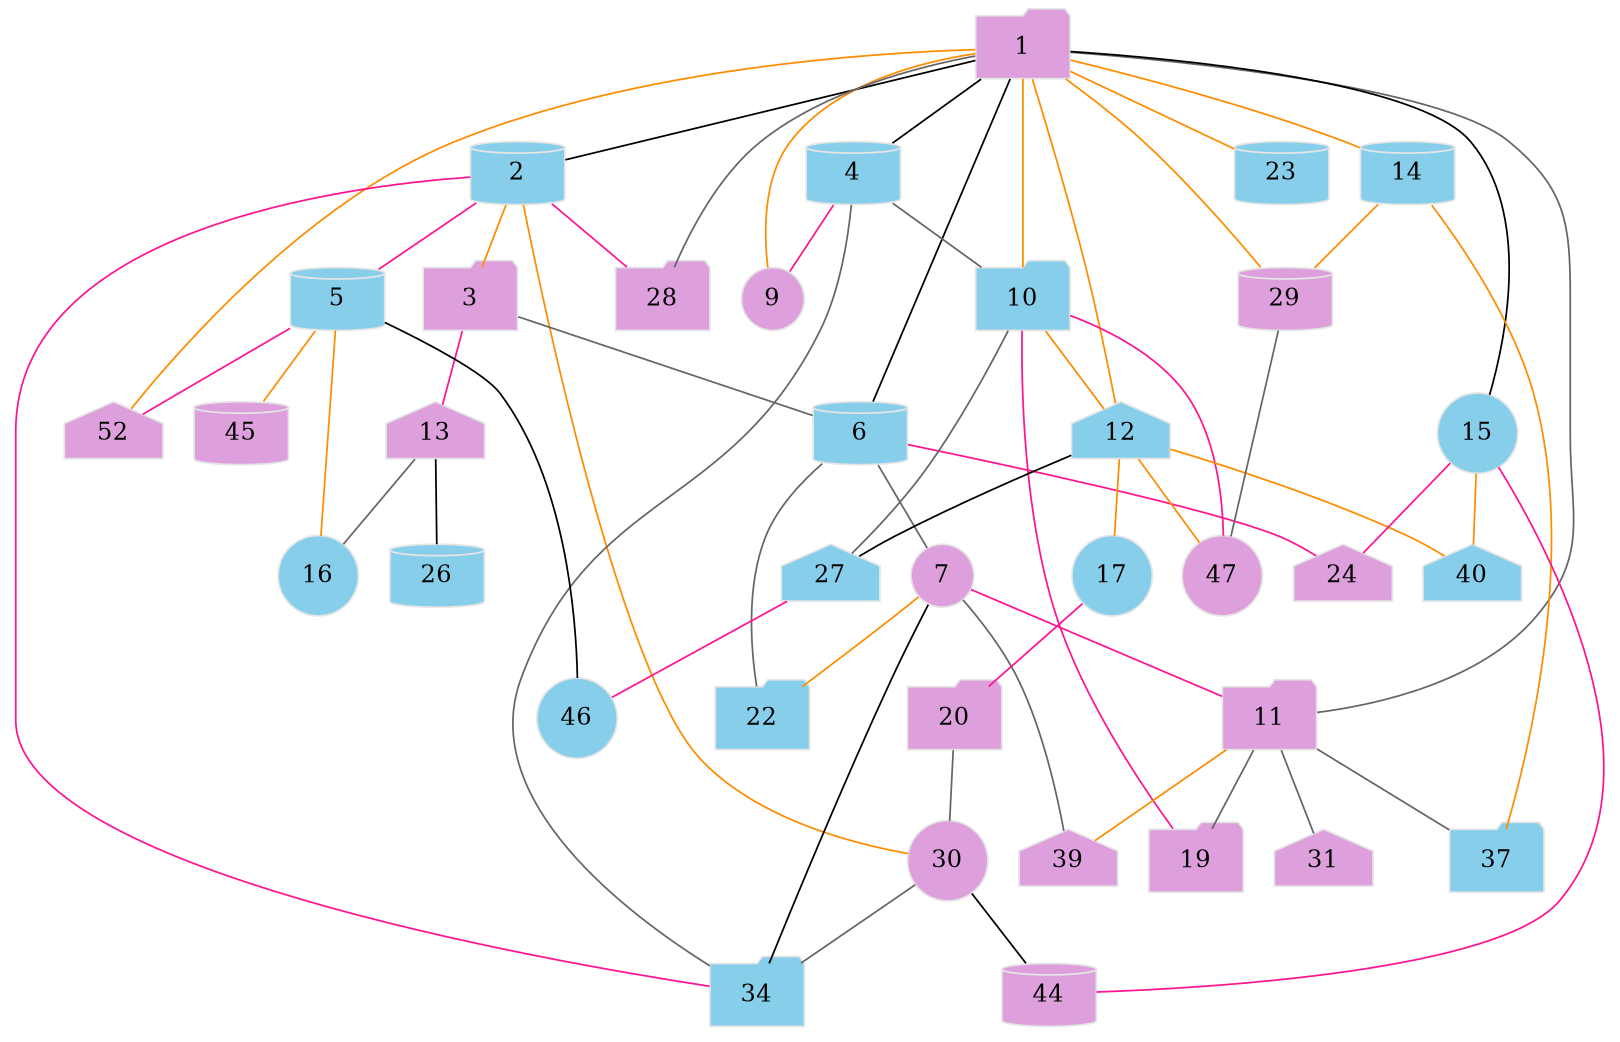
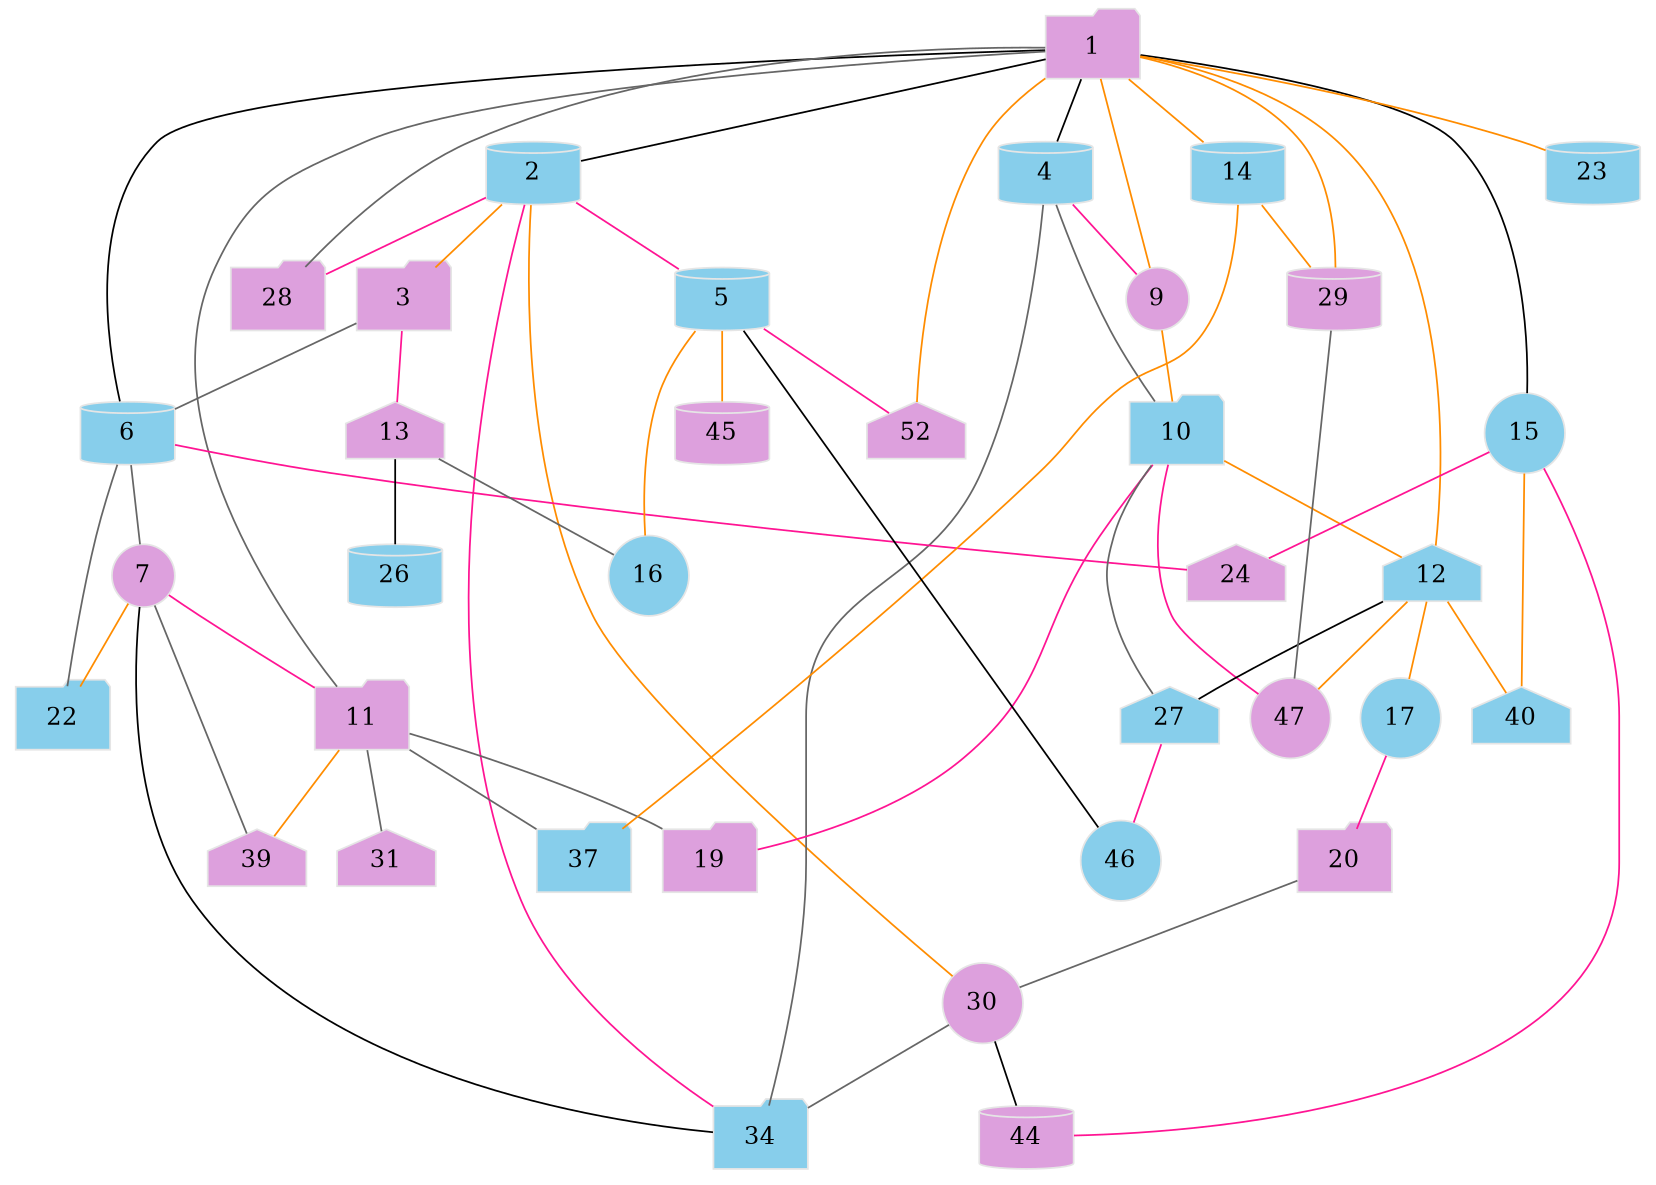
(1023, 173) -> (1168, 375)
